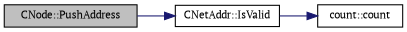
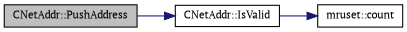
(71, 16) -> (71, 16)
(360, 16) -> (360, 16)
